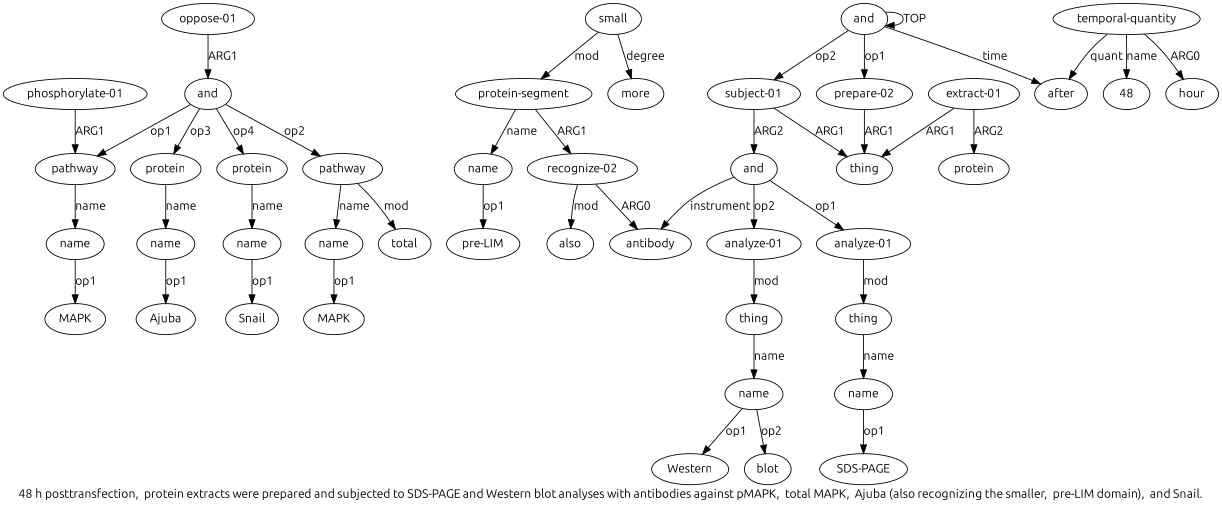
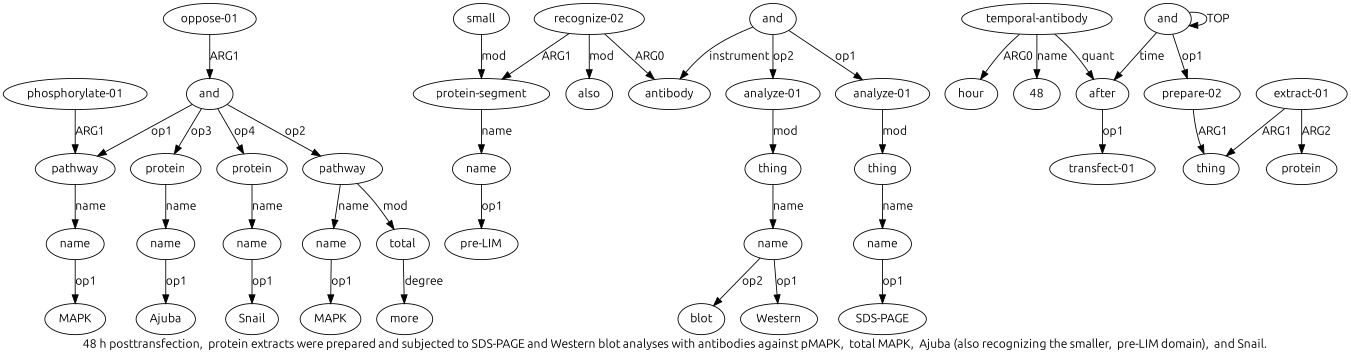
(1127, 19) -> (1037, 19)
(623, 52) -> (404, 277)
(754, 94) -> none
(550, 128) -> (539, 54)
none -> (1102, 169)
